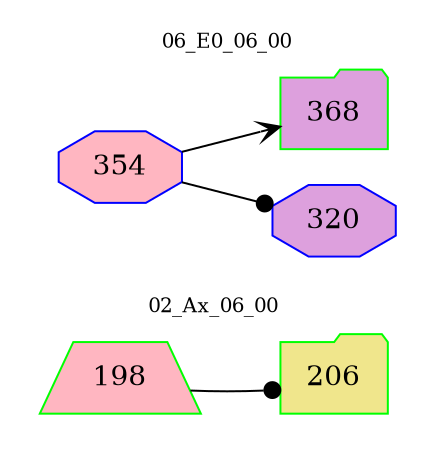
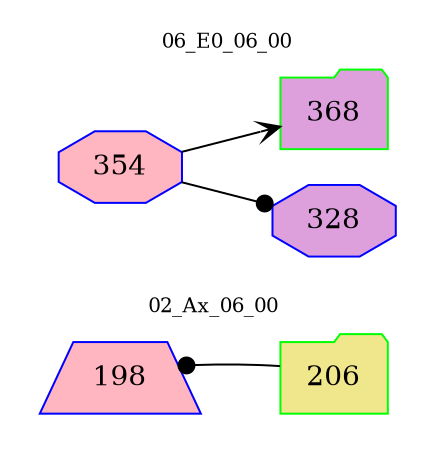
(334, 221) -> (334, 221)
(120, 378) -> (120, 378)
(227, 391) -> (237, 365)
